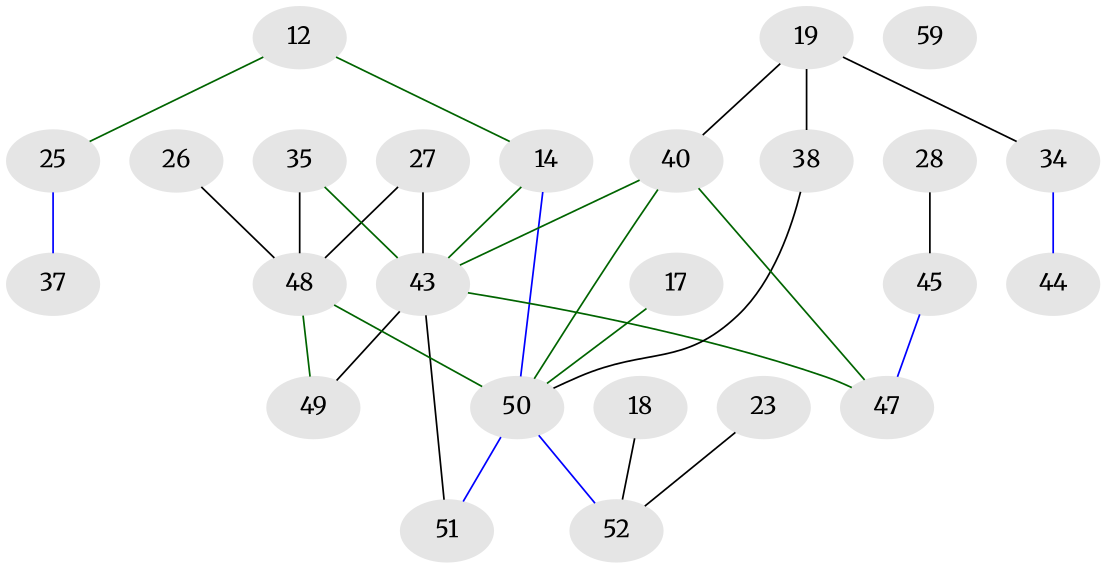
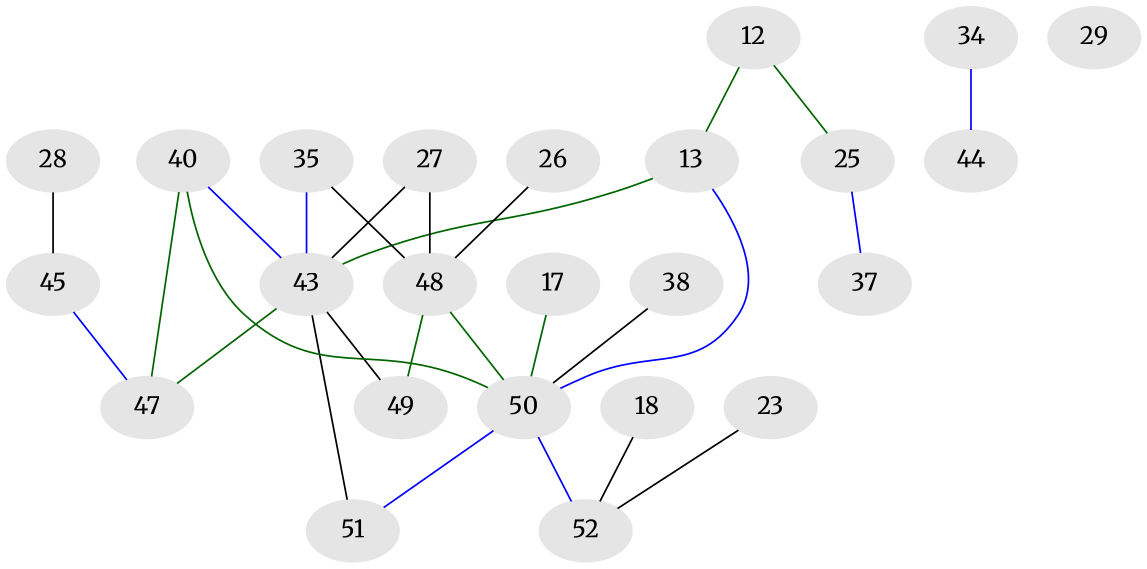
(807, 38) -> none
(930, 38) -> (1094, 38)
(546, 161) -> (692, 161)
(354, 215) -> (307, 223)
(550, 223) -> (245, 222)
